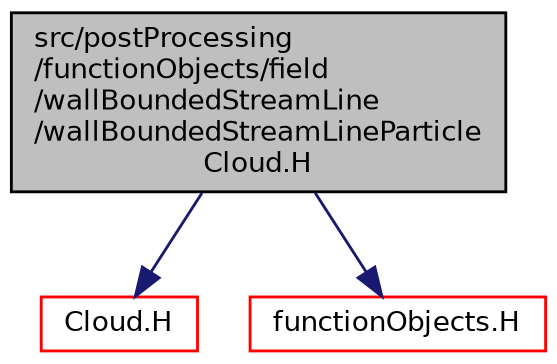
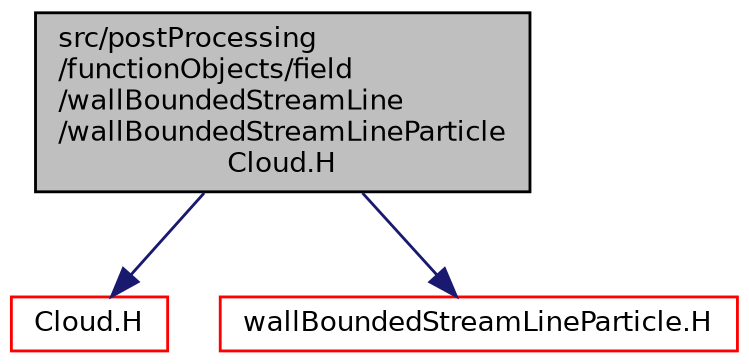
(398, 324) -> (479, 324)
